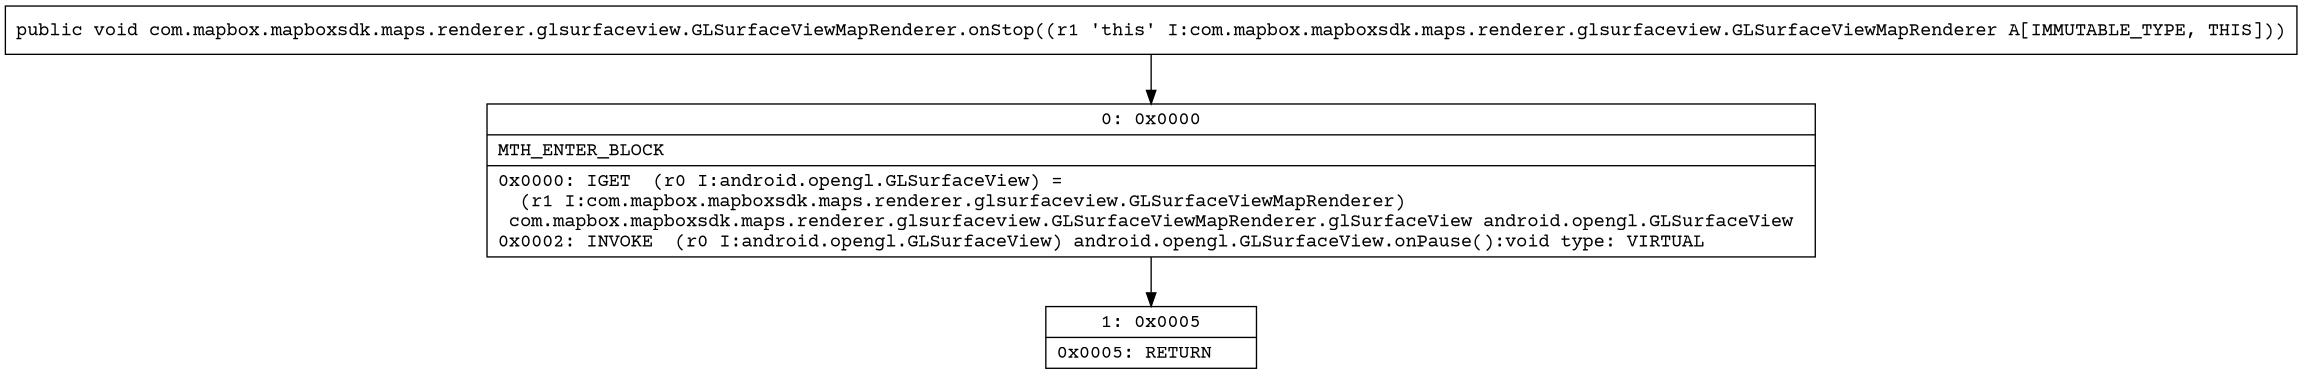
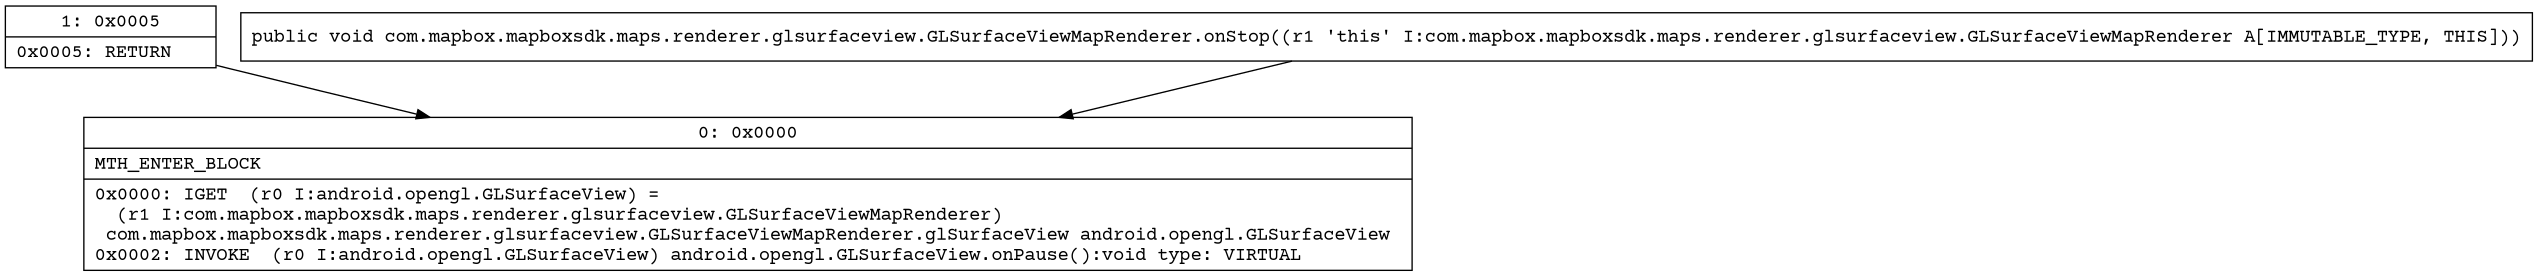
(1151, 275) -> (316, 90)
